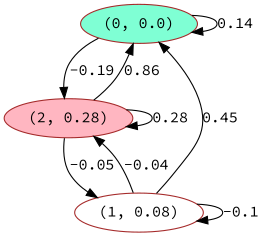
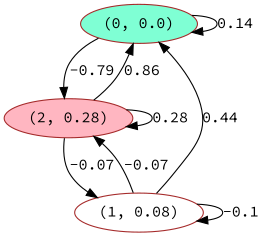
(92, 71) -> (92, 71)
(220, 118) -> (220, 118)
(92, 165) -> (92, 165)
(147, 165) -> (147, 165)
